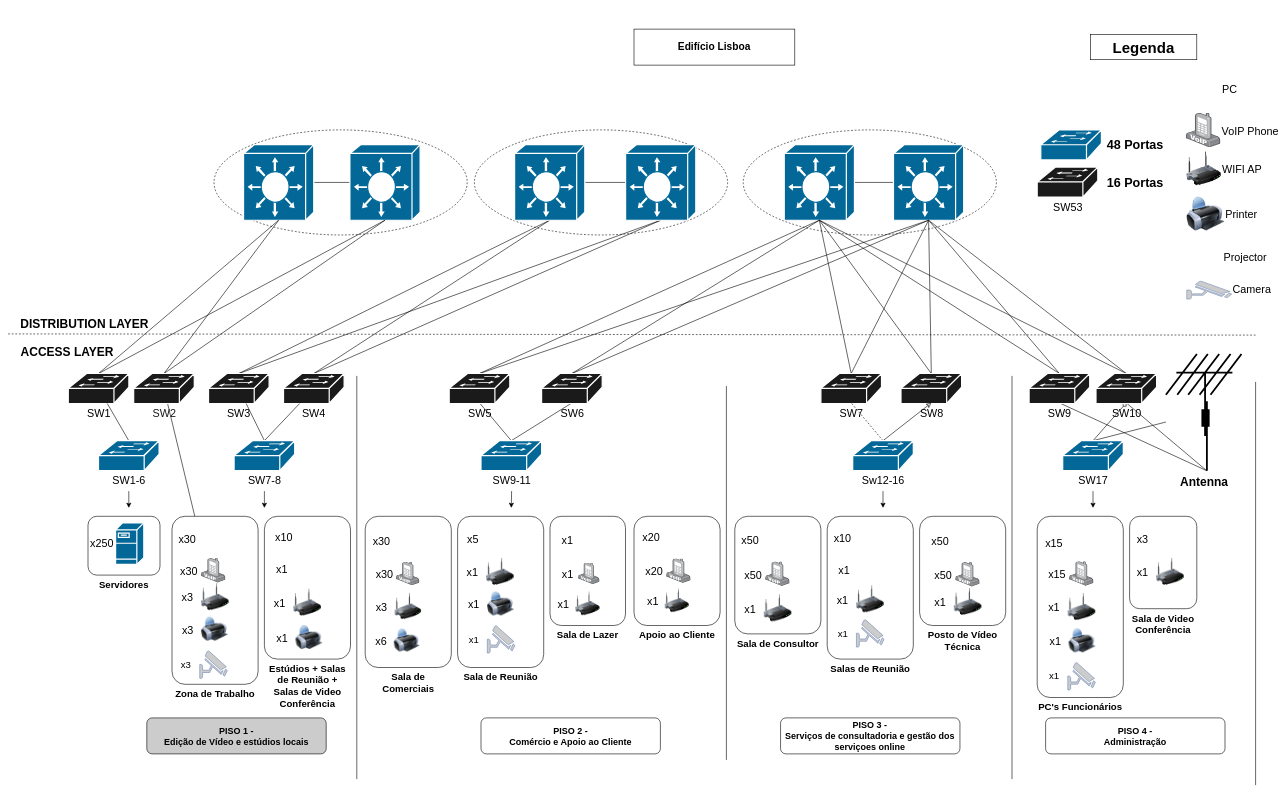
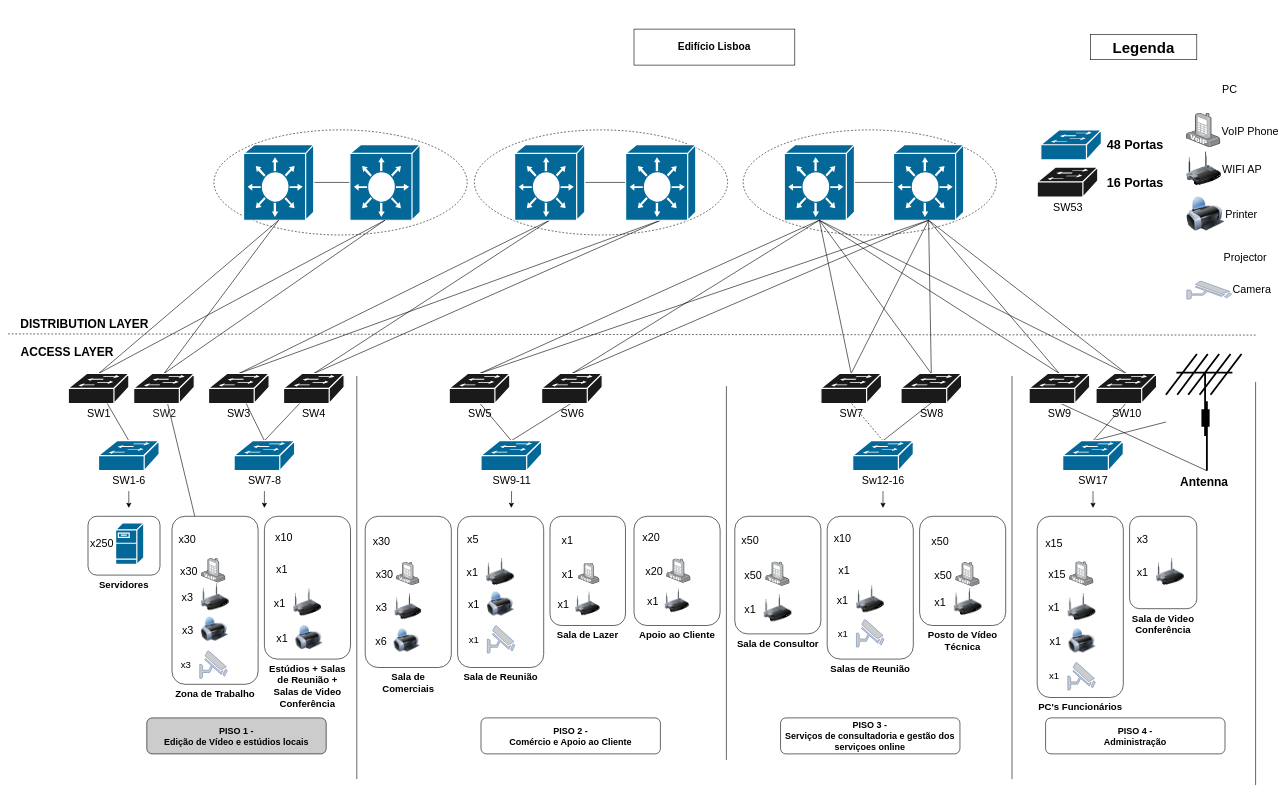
(927, 406) -> (928, 405)
(1122, 407) -> (1123, 407)
(1167, 437) -> none
